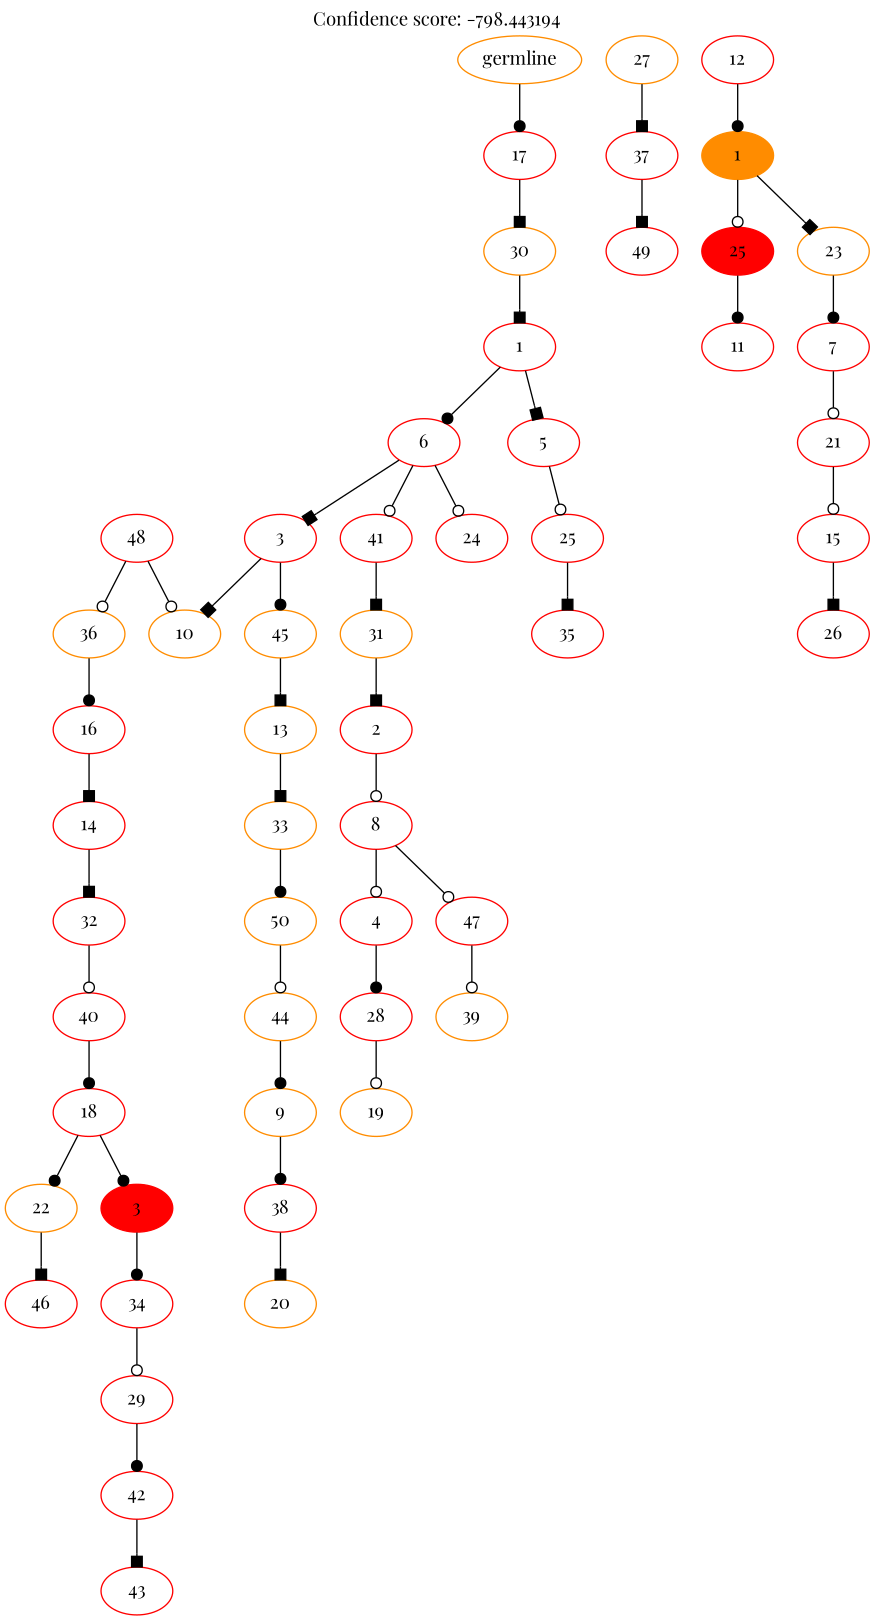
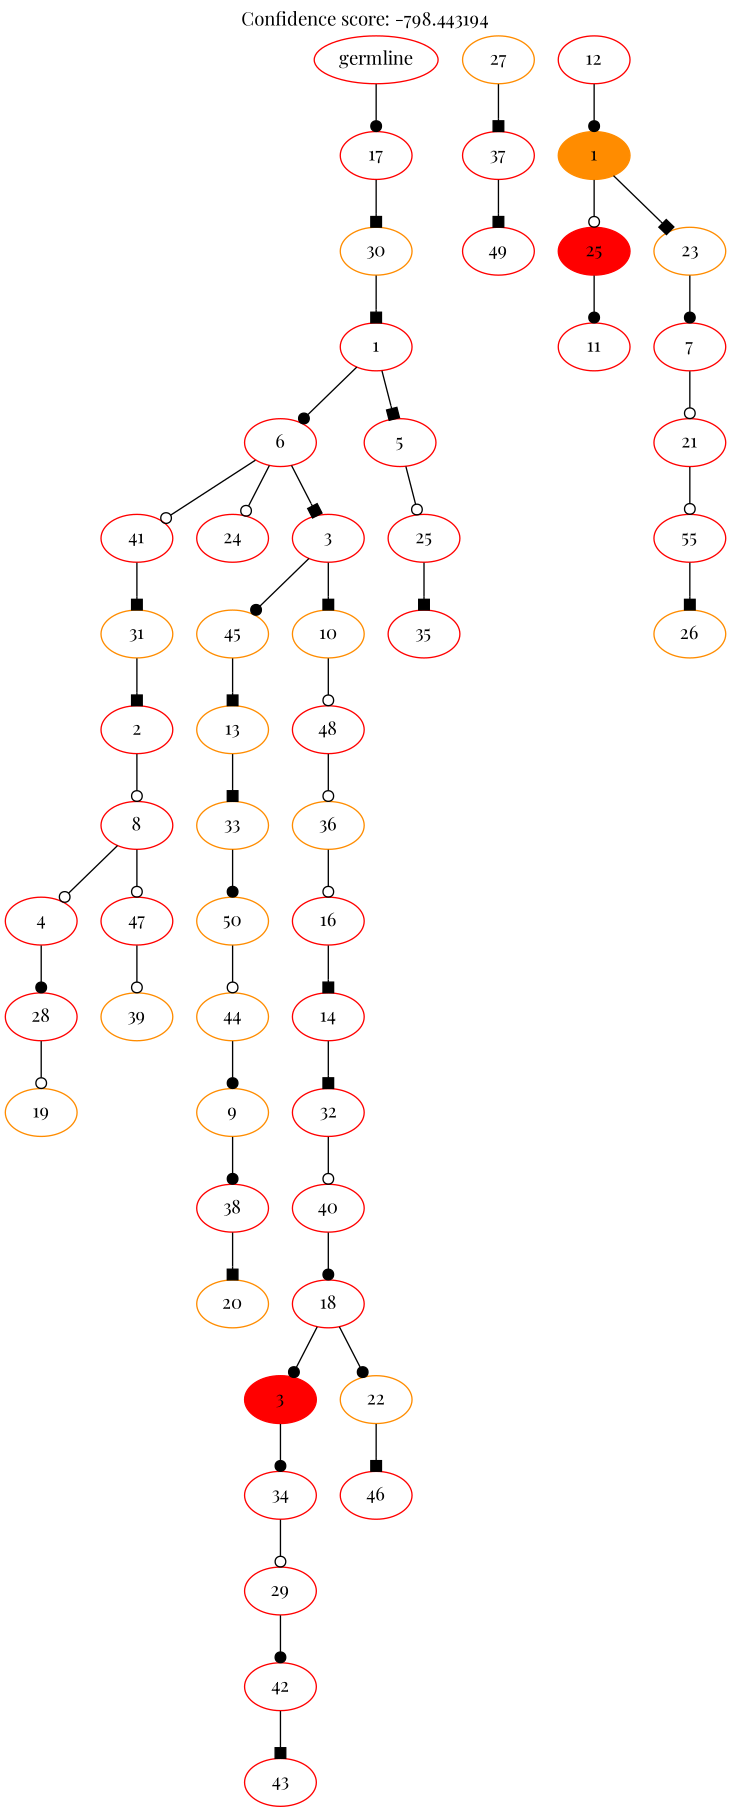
(520, 60) -> (376, 60)
(833, 538) -> (690, 538)
(158, 581) -> (328, 677)
(833, 634) -> (690, 634)
(89, 677) -> (328, 868)
